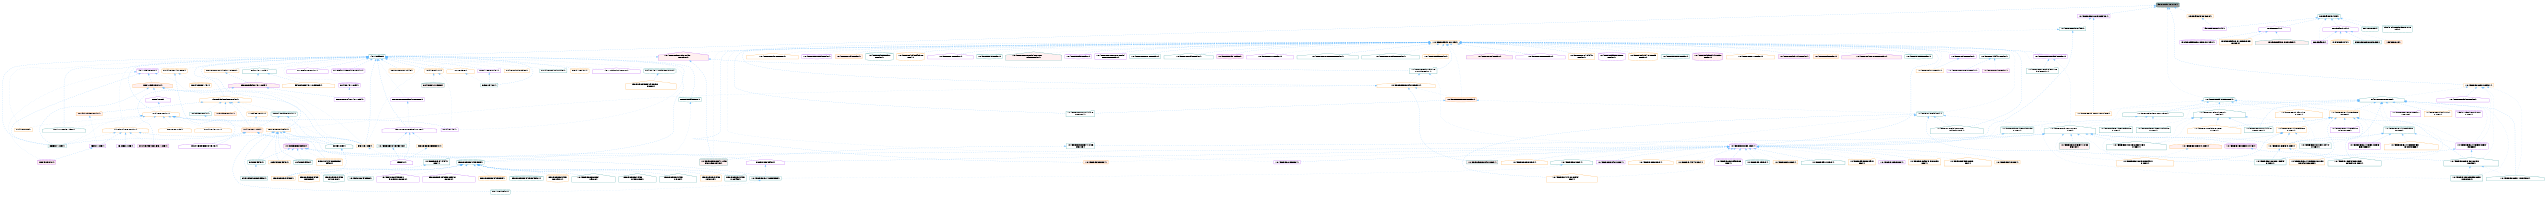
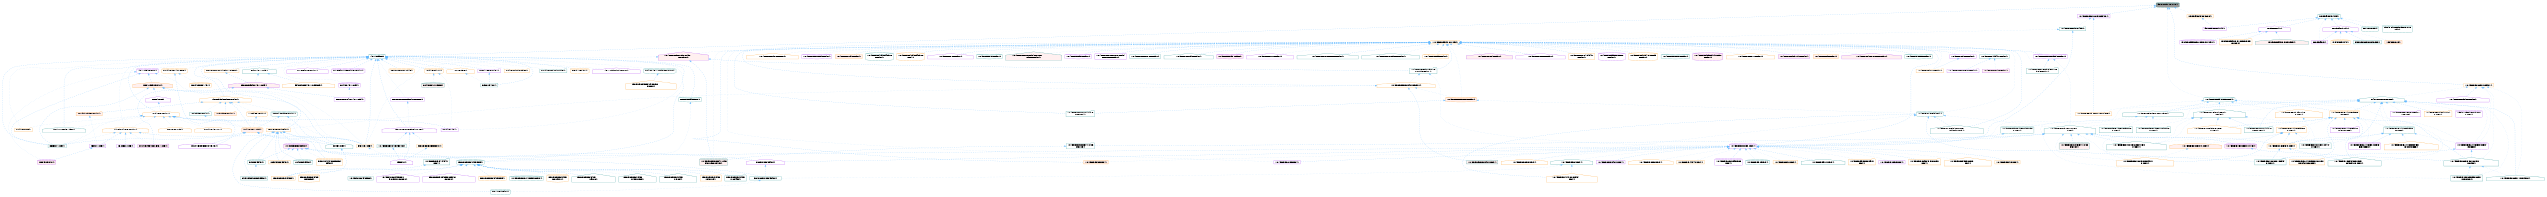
(880, 57) -> (880, 57)
(1668, 173) -> (1572, 170)
(334, 178) -> none
(527, 178) -> (527, 178)
(594, 178) -> (594, 178)
(765, 178) -> (765, 178)
